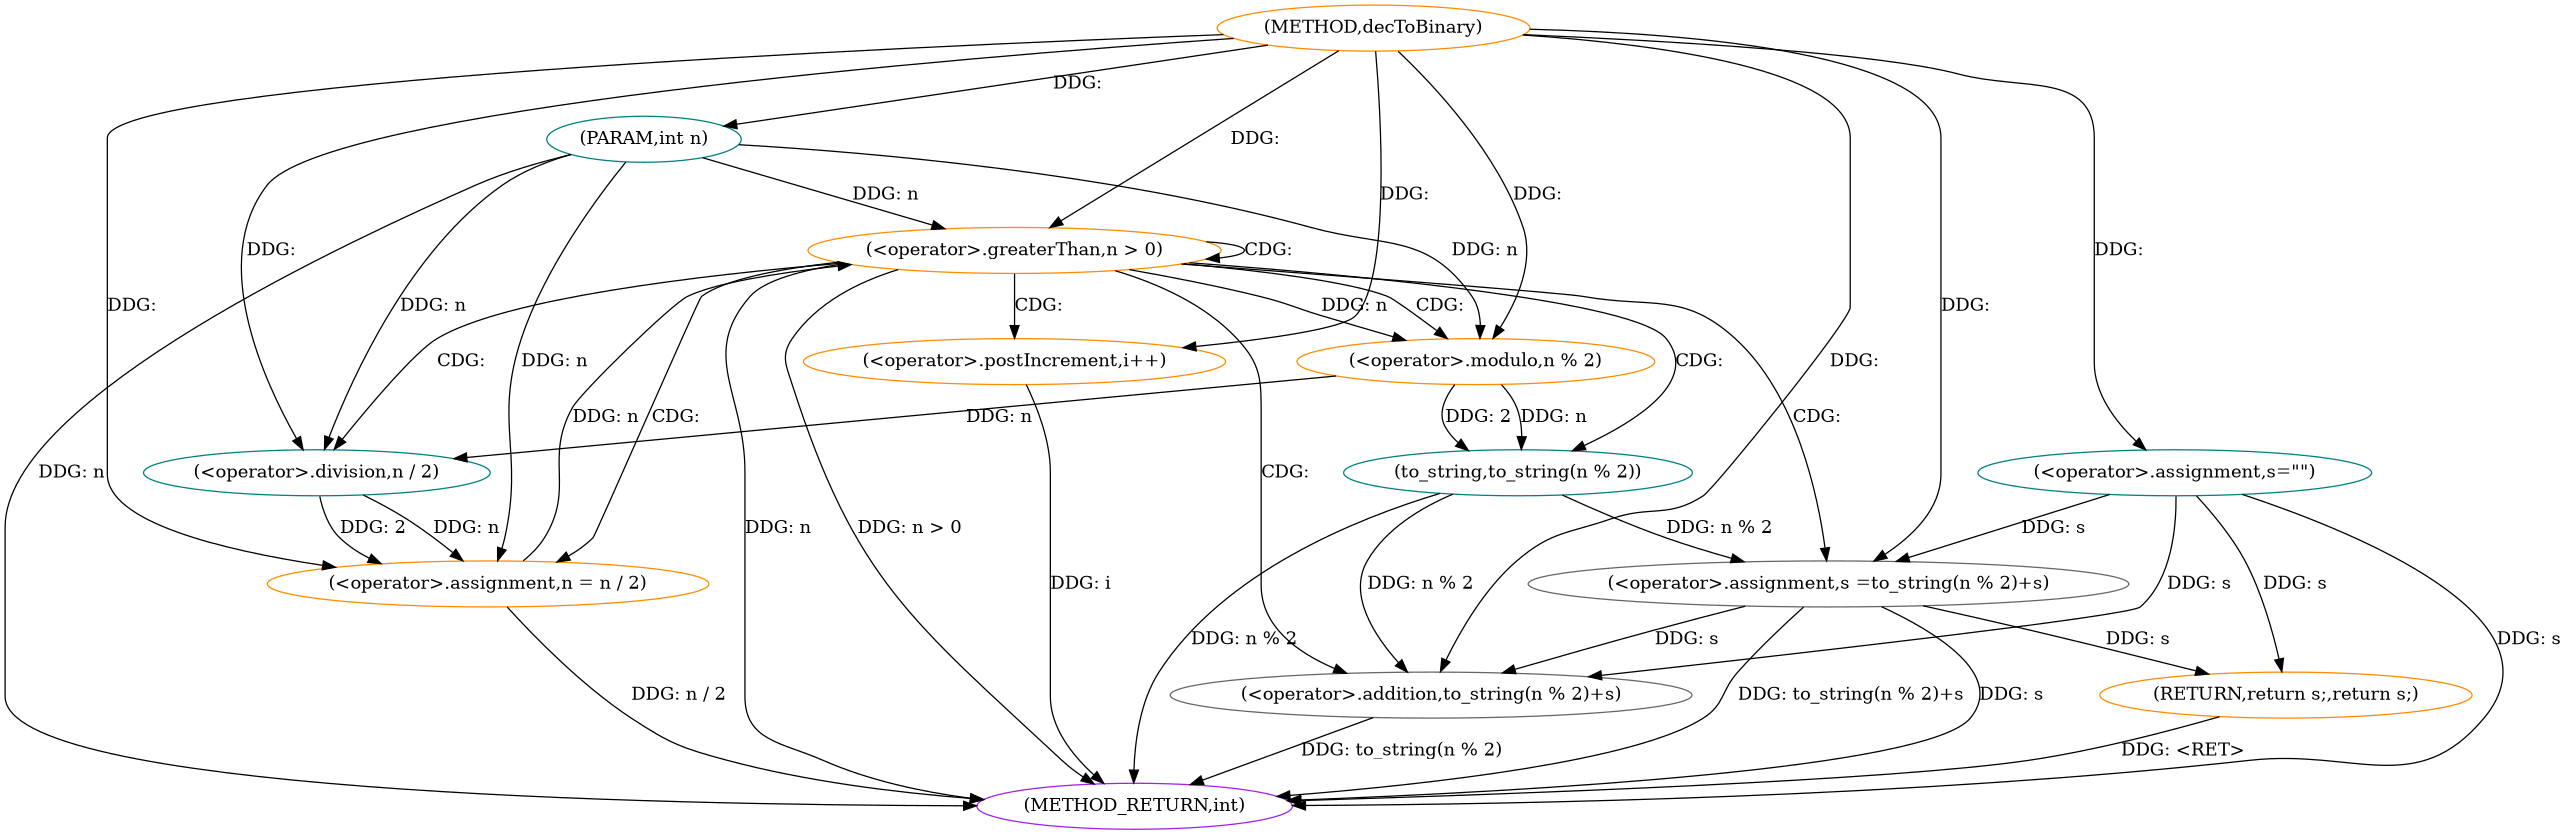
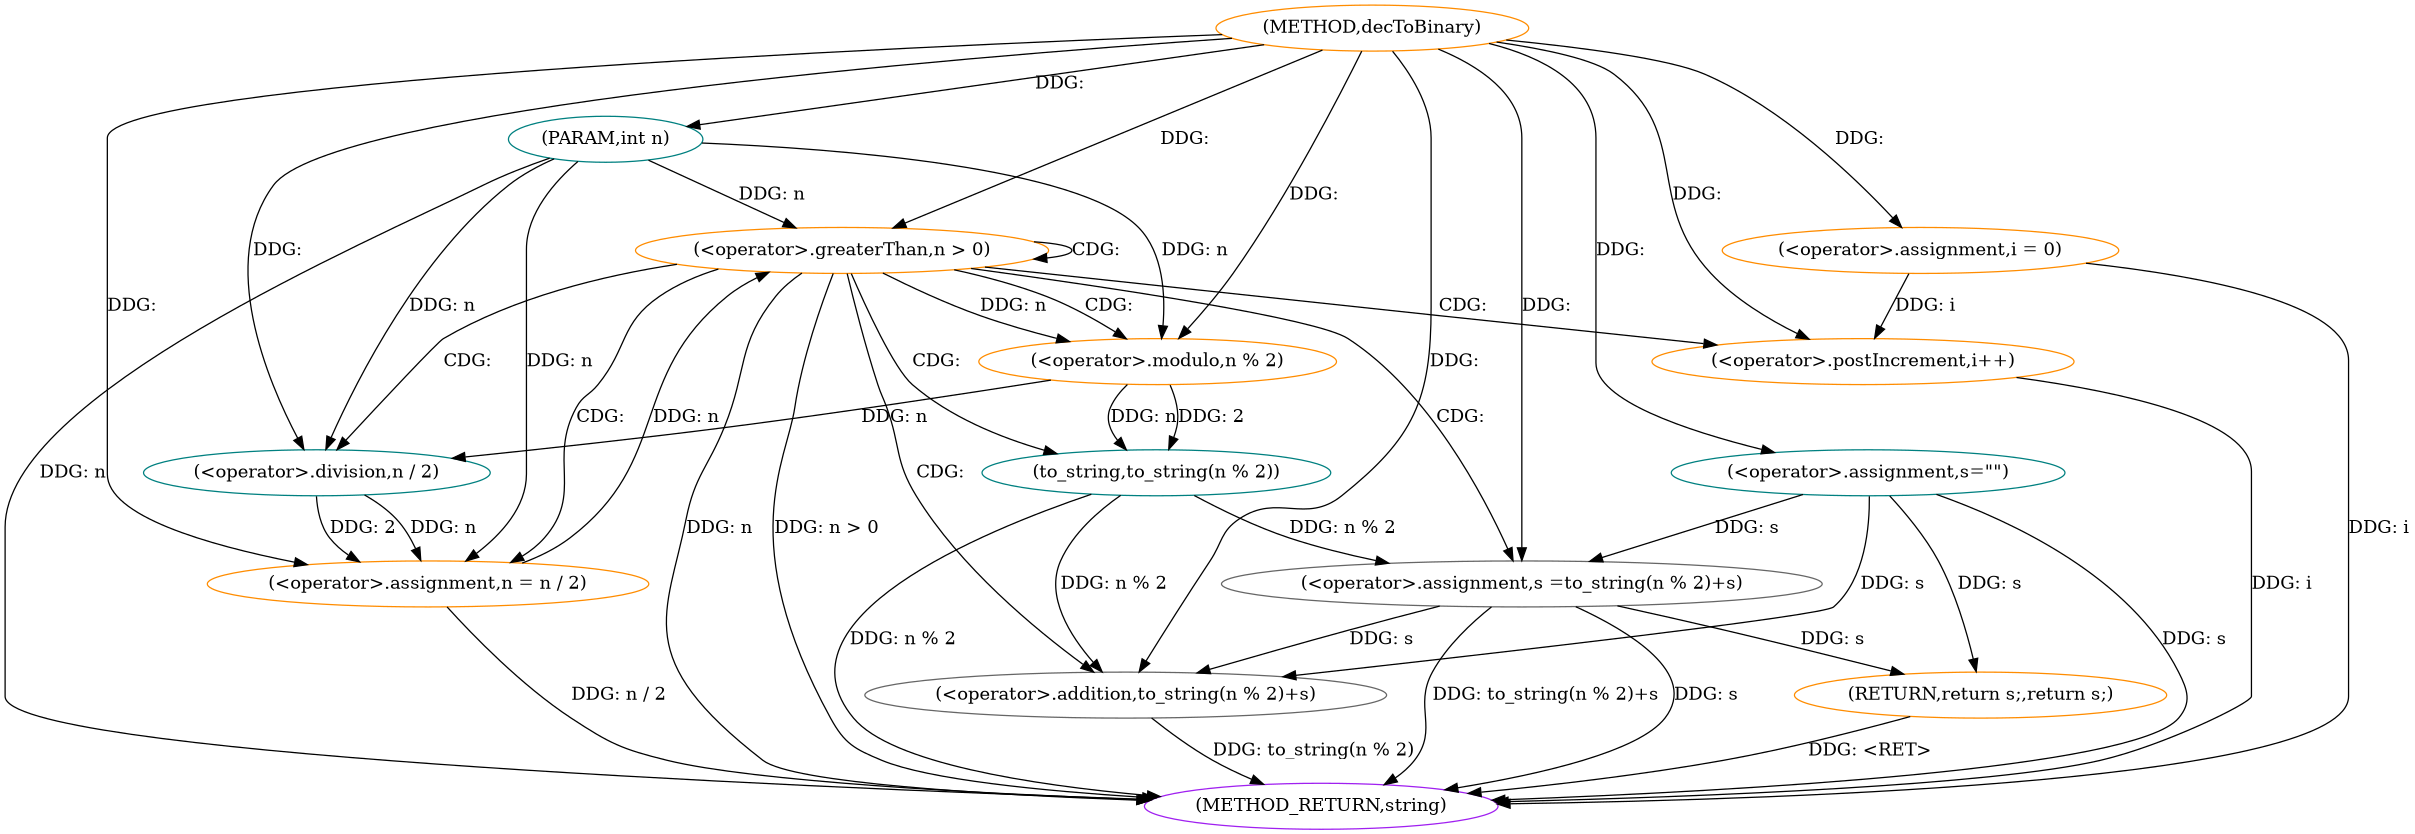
none -> (1920, 250)
(1135, 806) -> (1321, 806)
